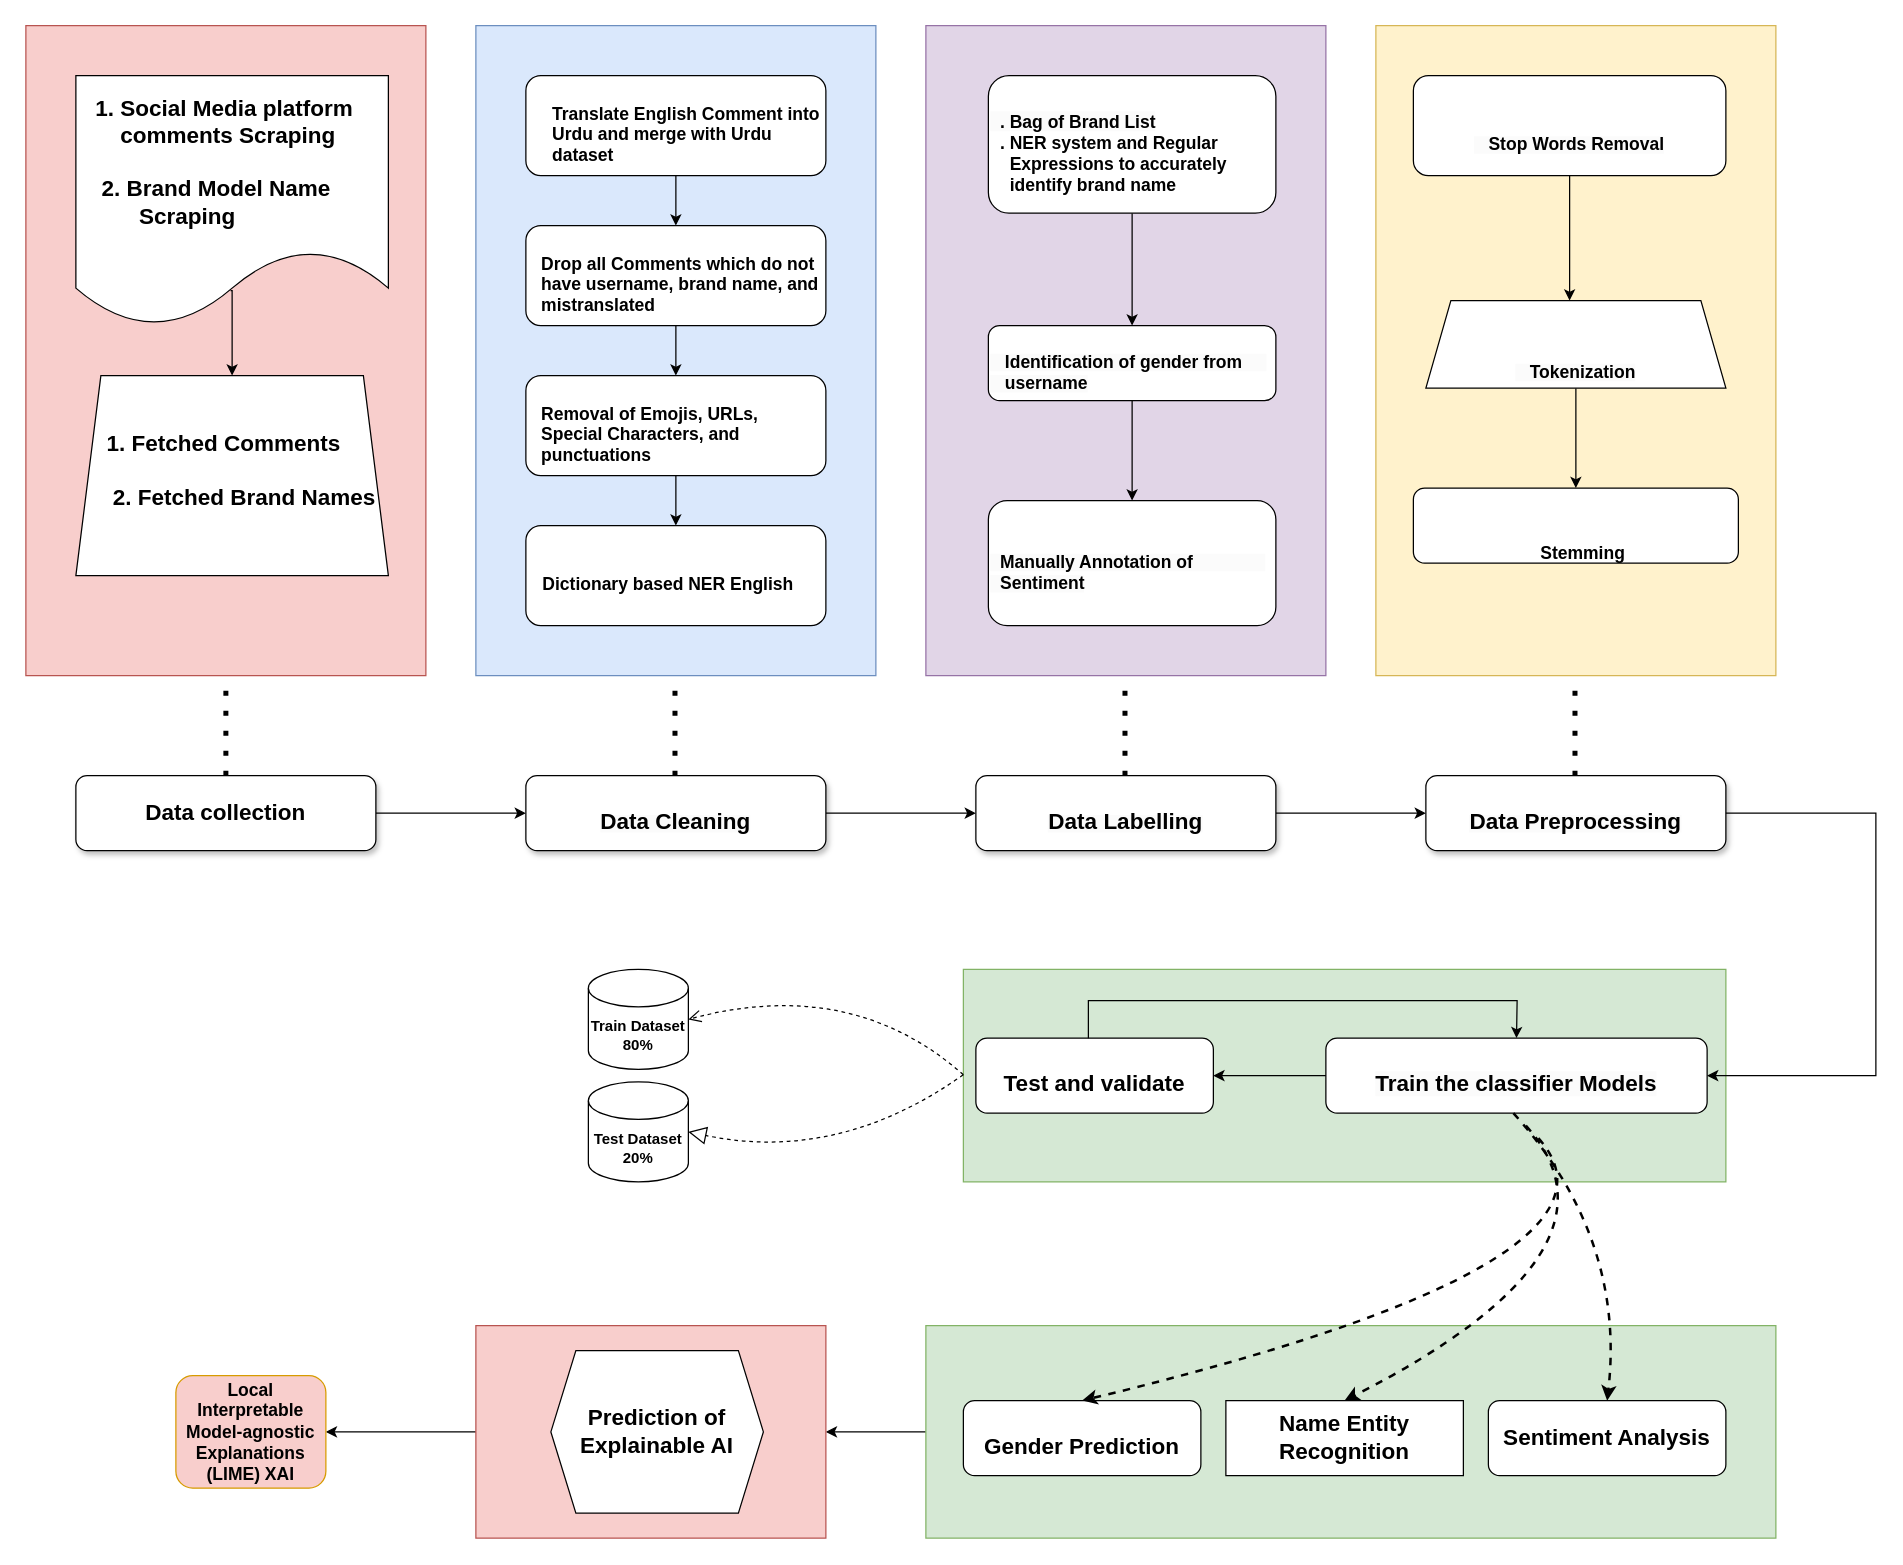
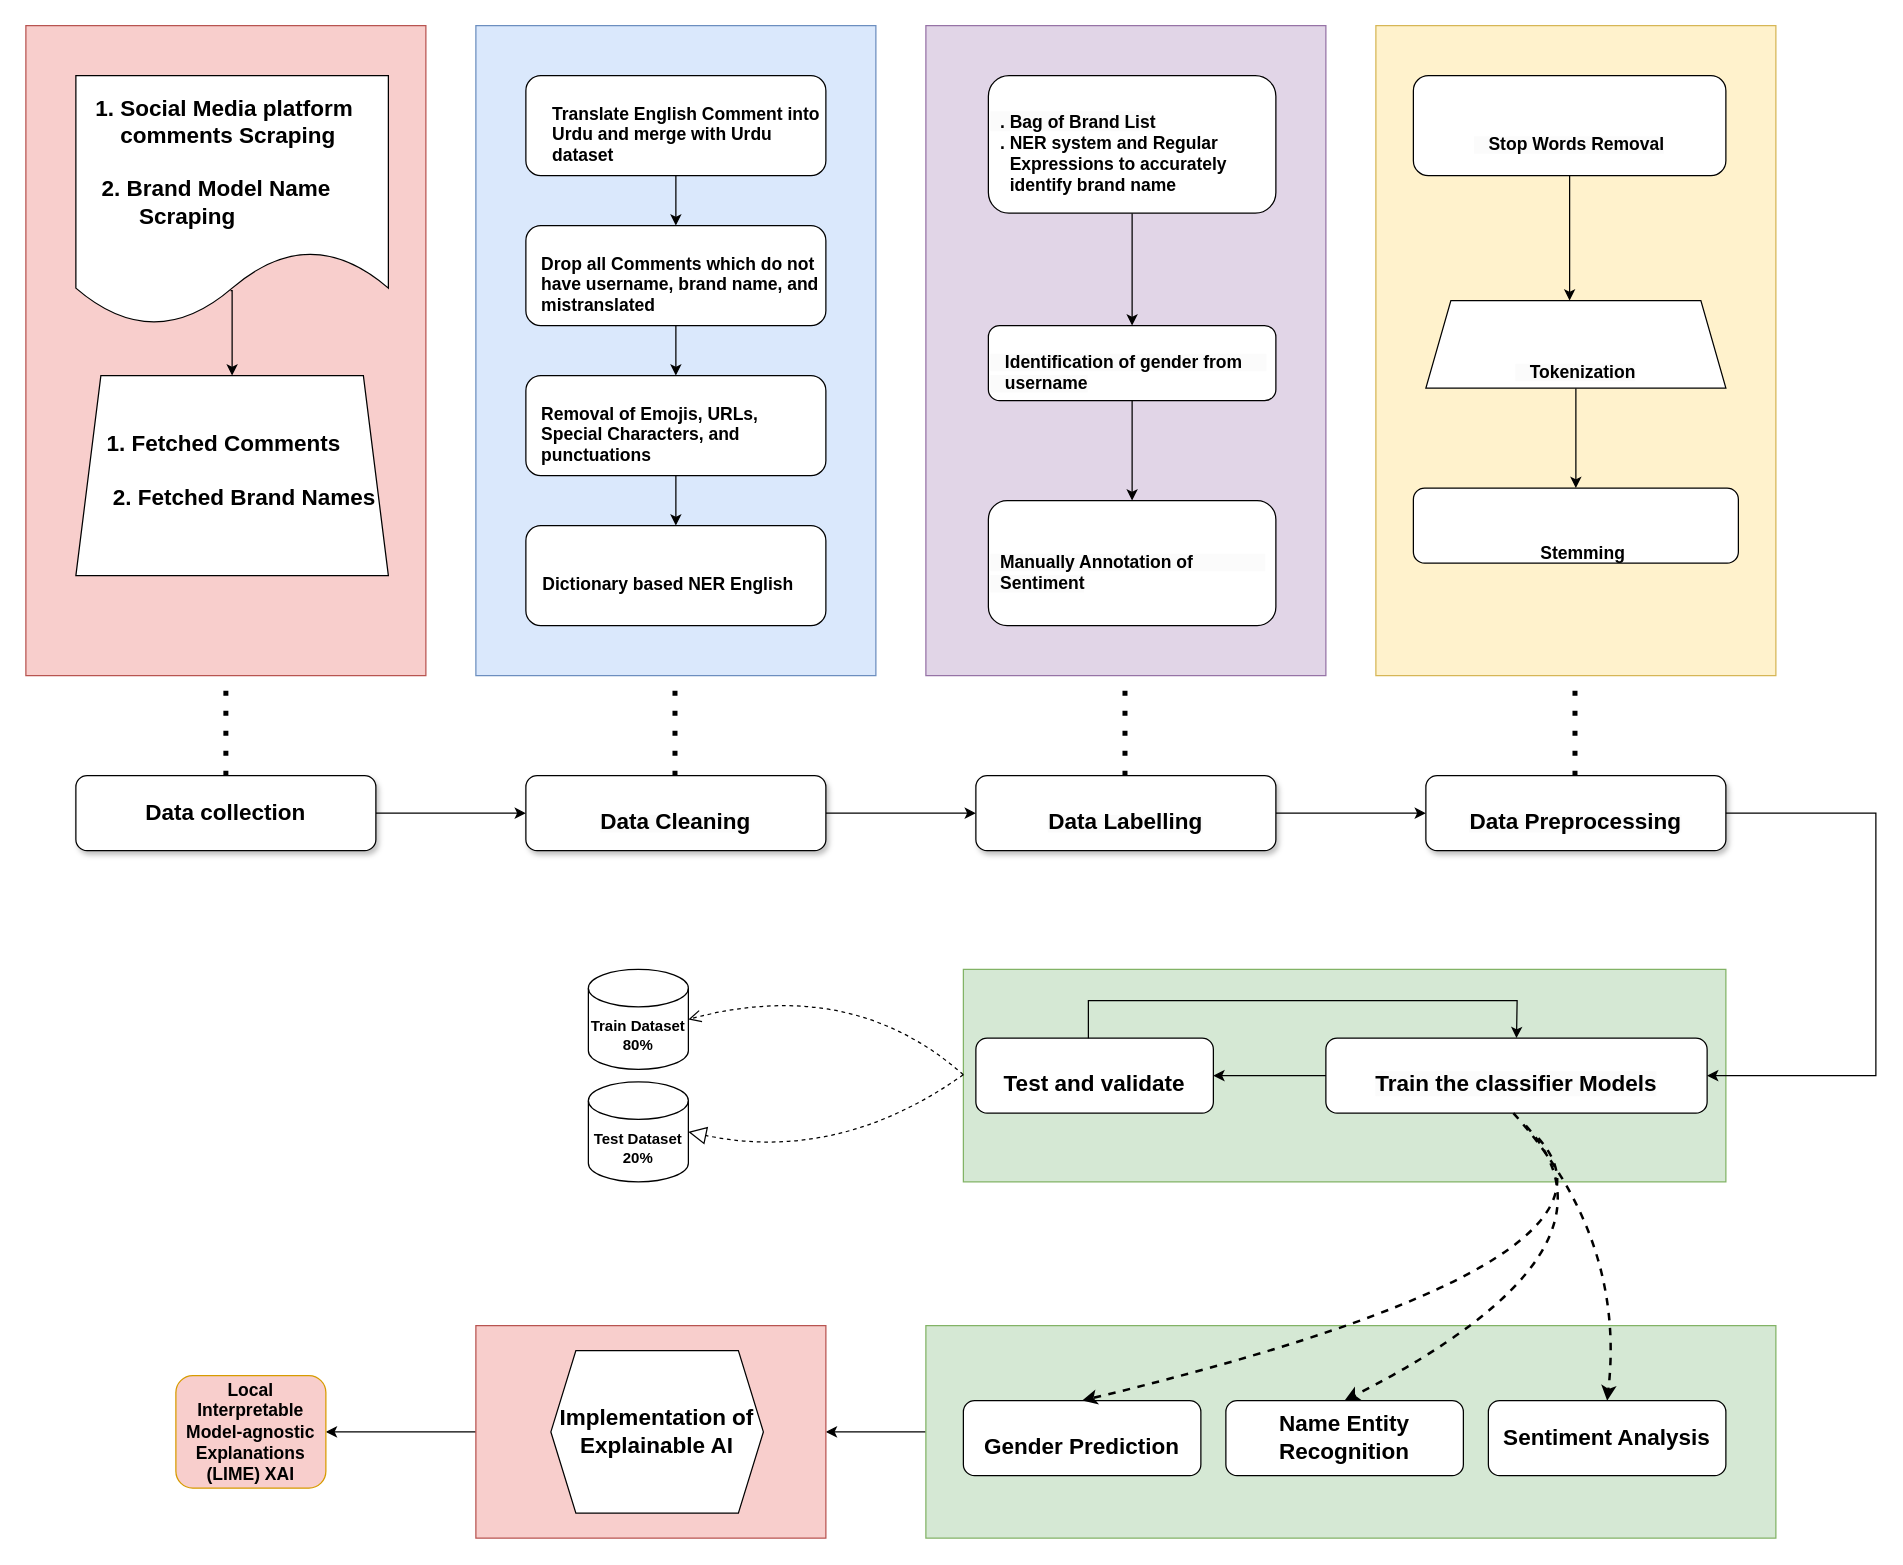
(657, 1432) -> (657, 1432)
(1344, 1438) -> (1344, 1438)
